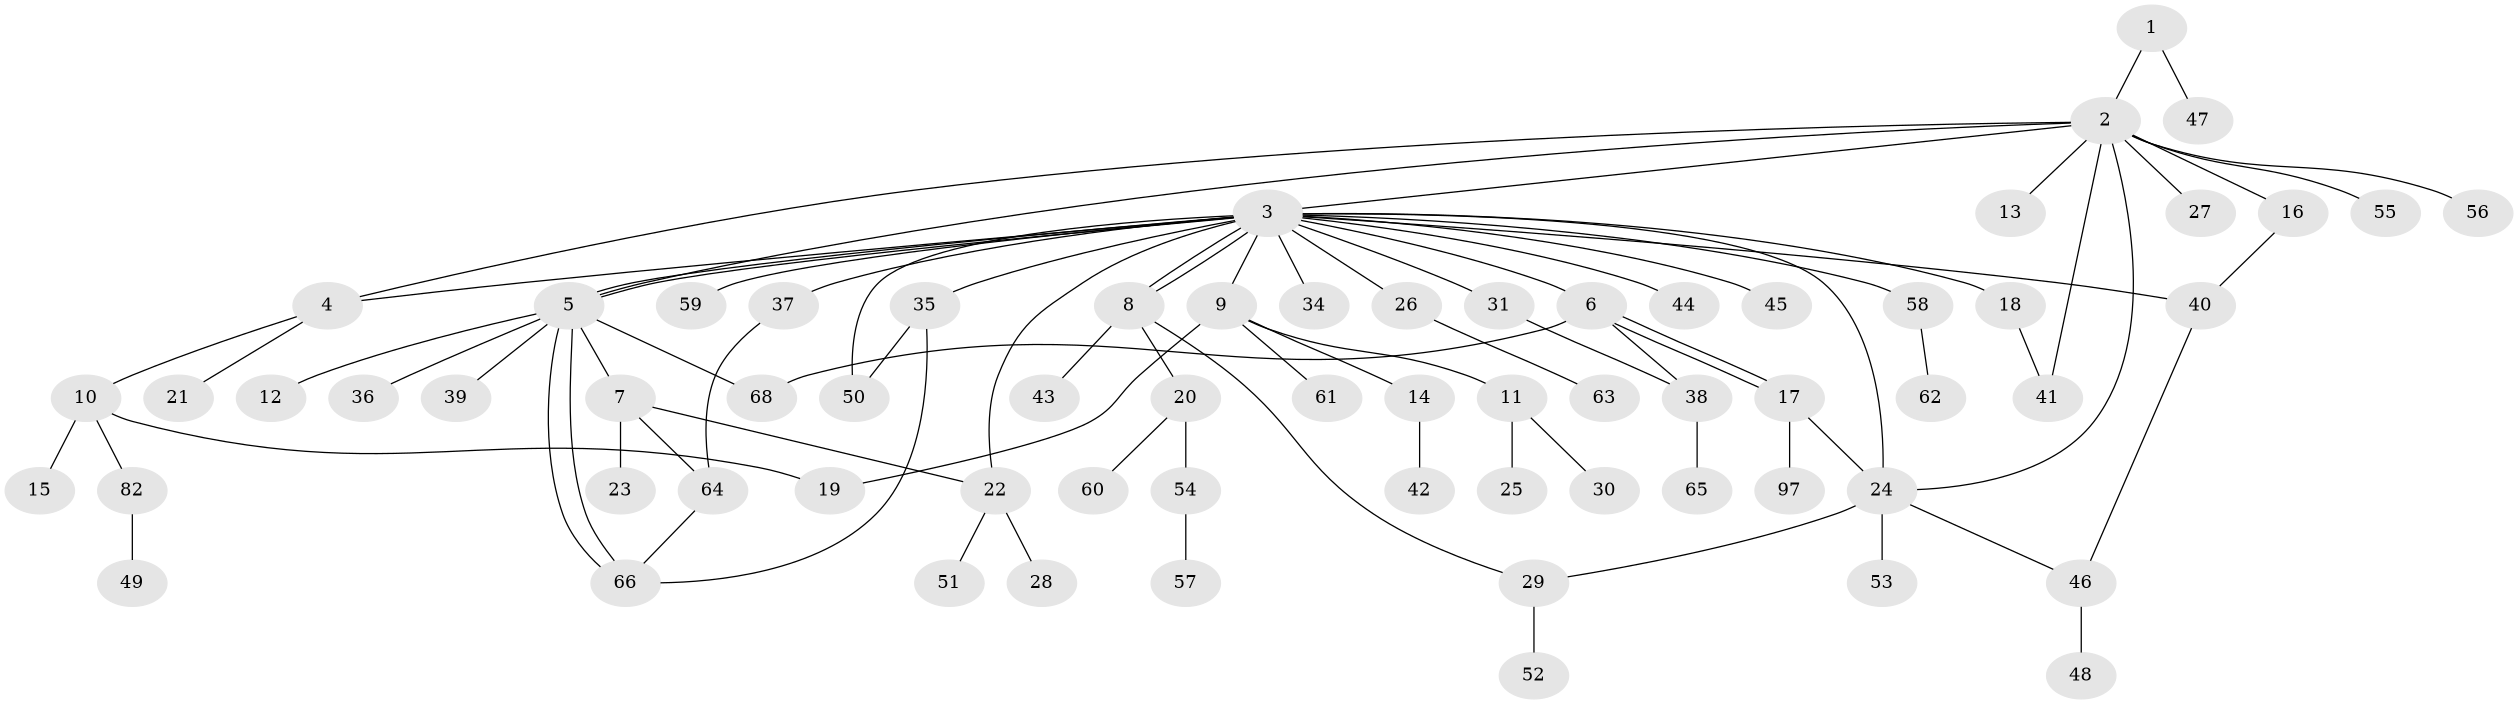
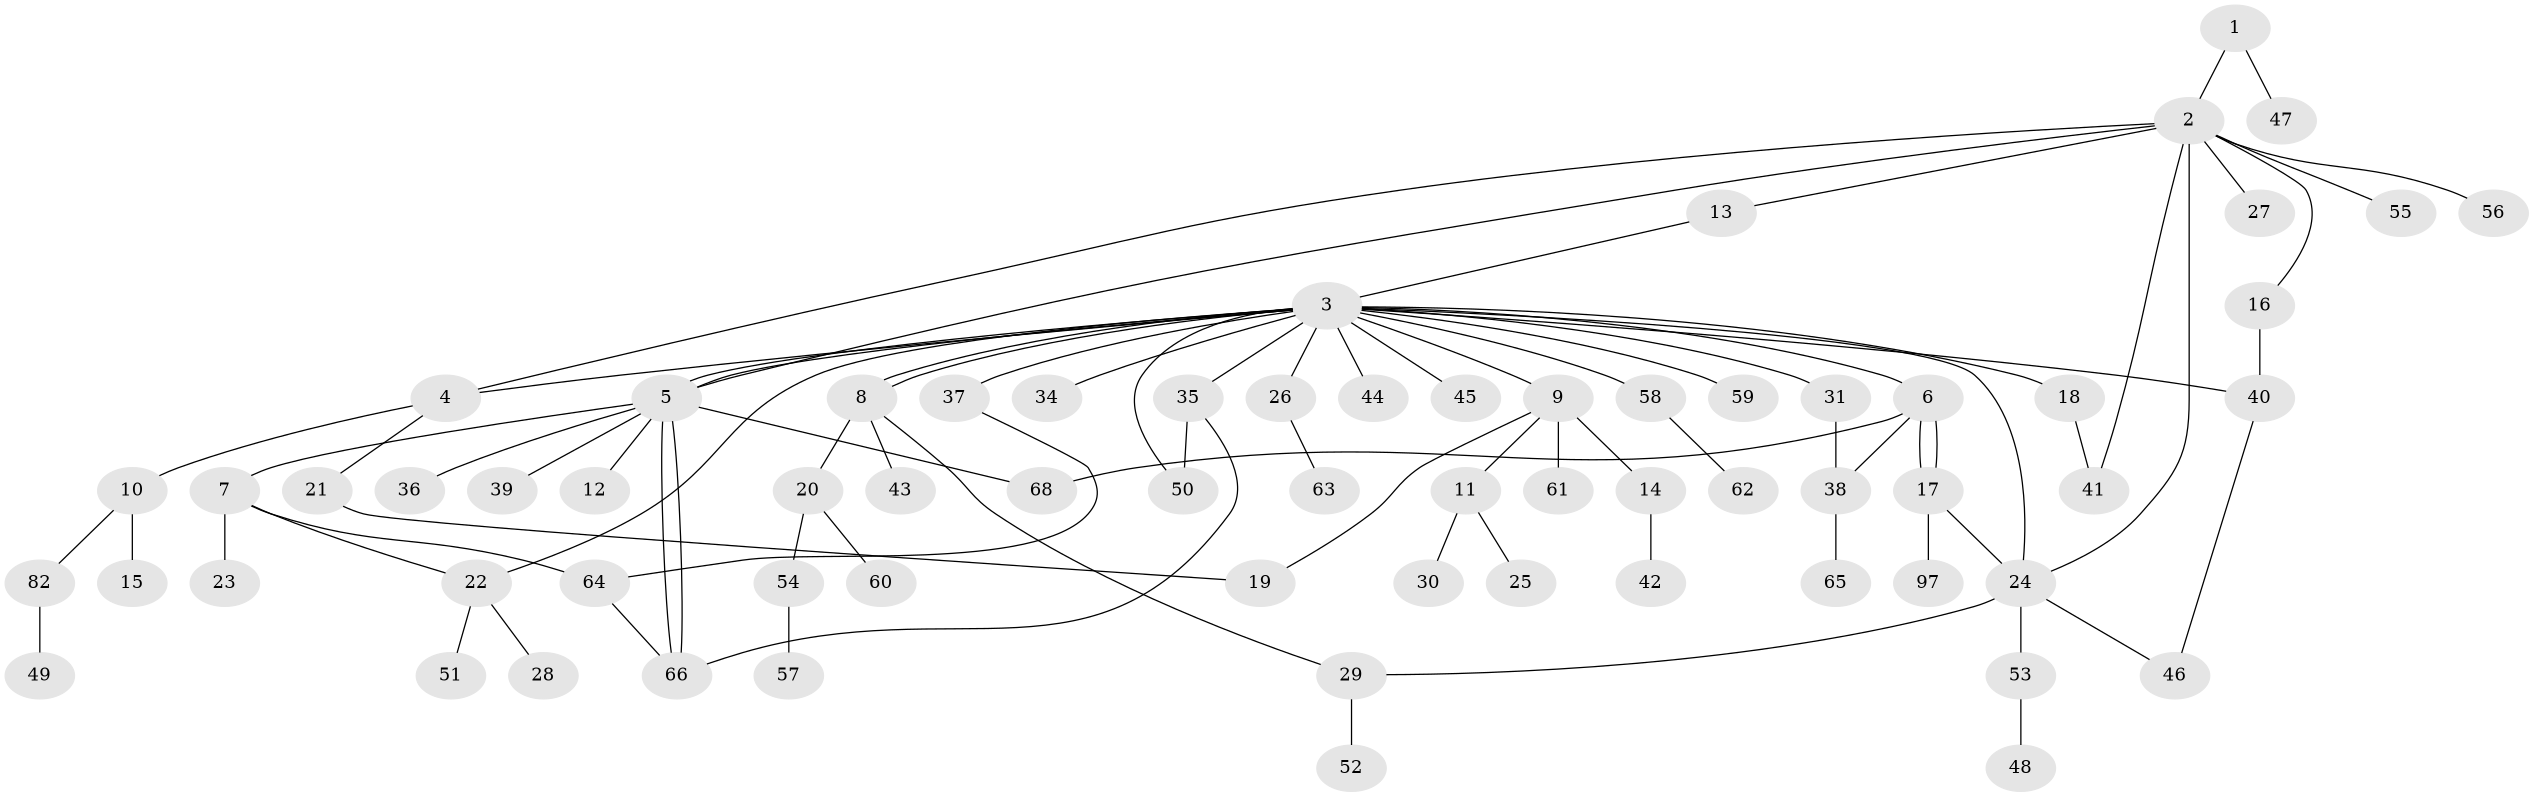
(1687, 167) -> (1525, 259)
(455, 451) -> (784, 549)
(2081, 630) -> (2021, 722)
